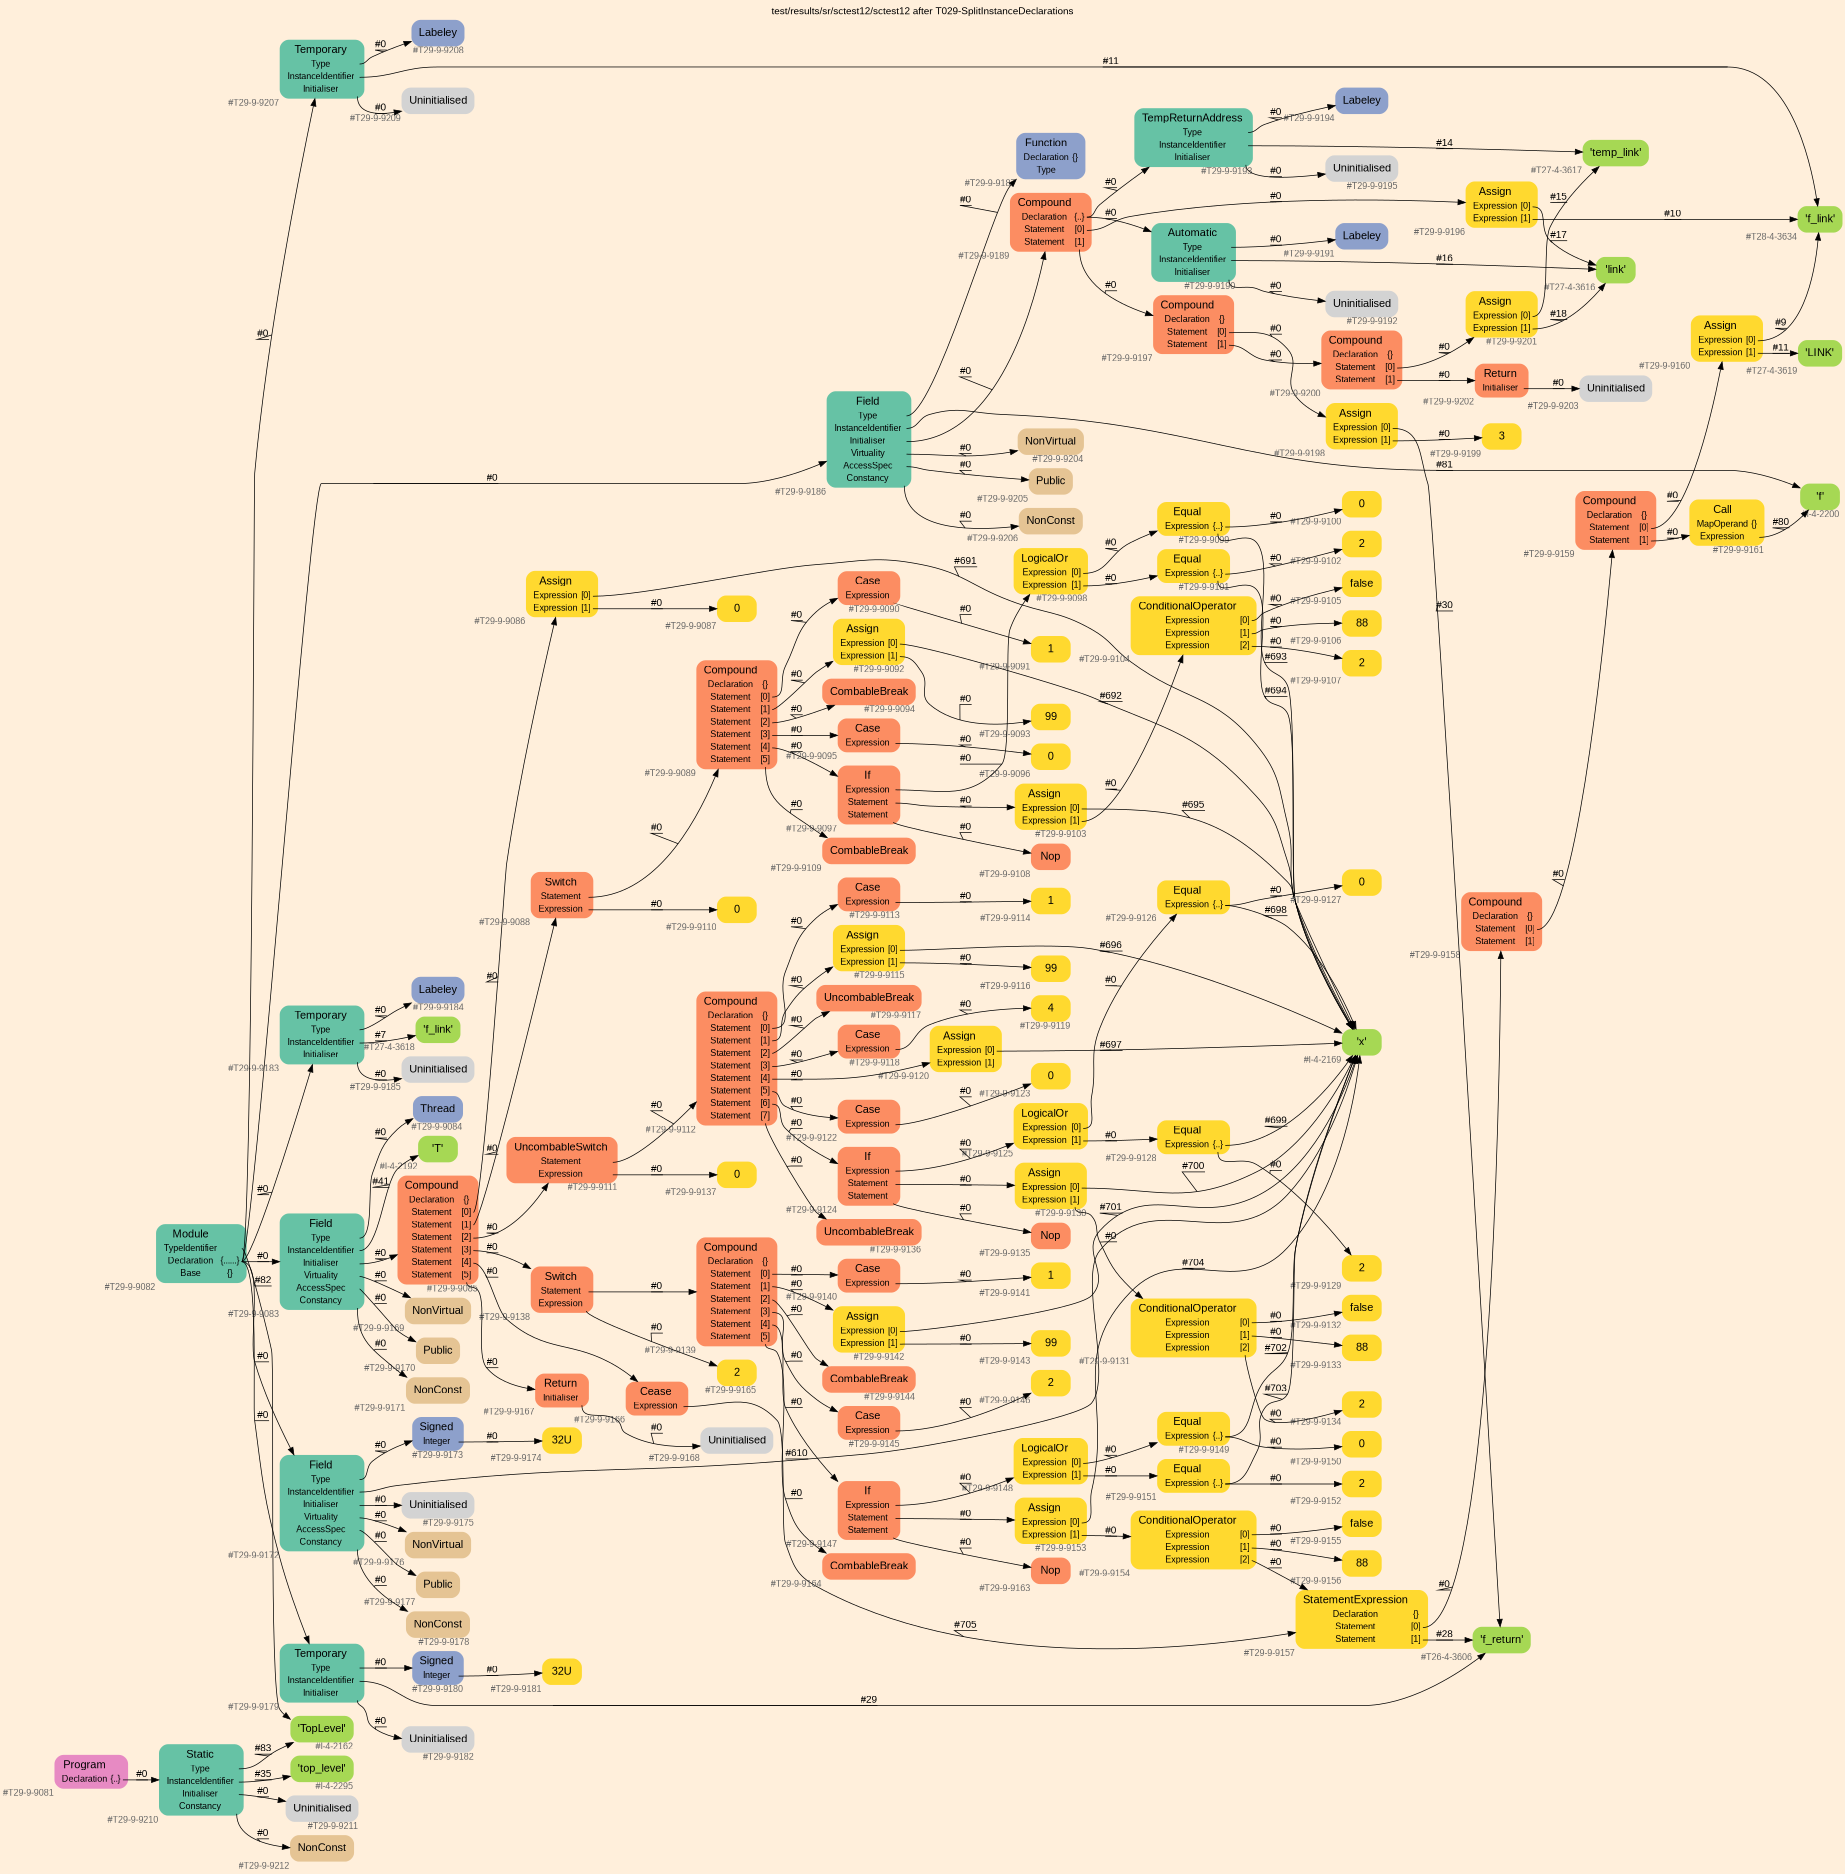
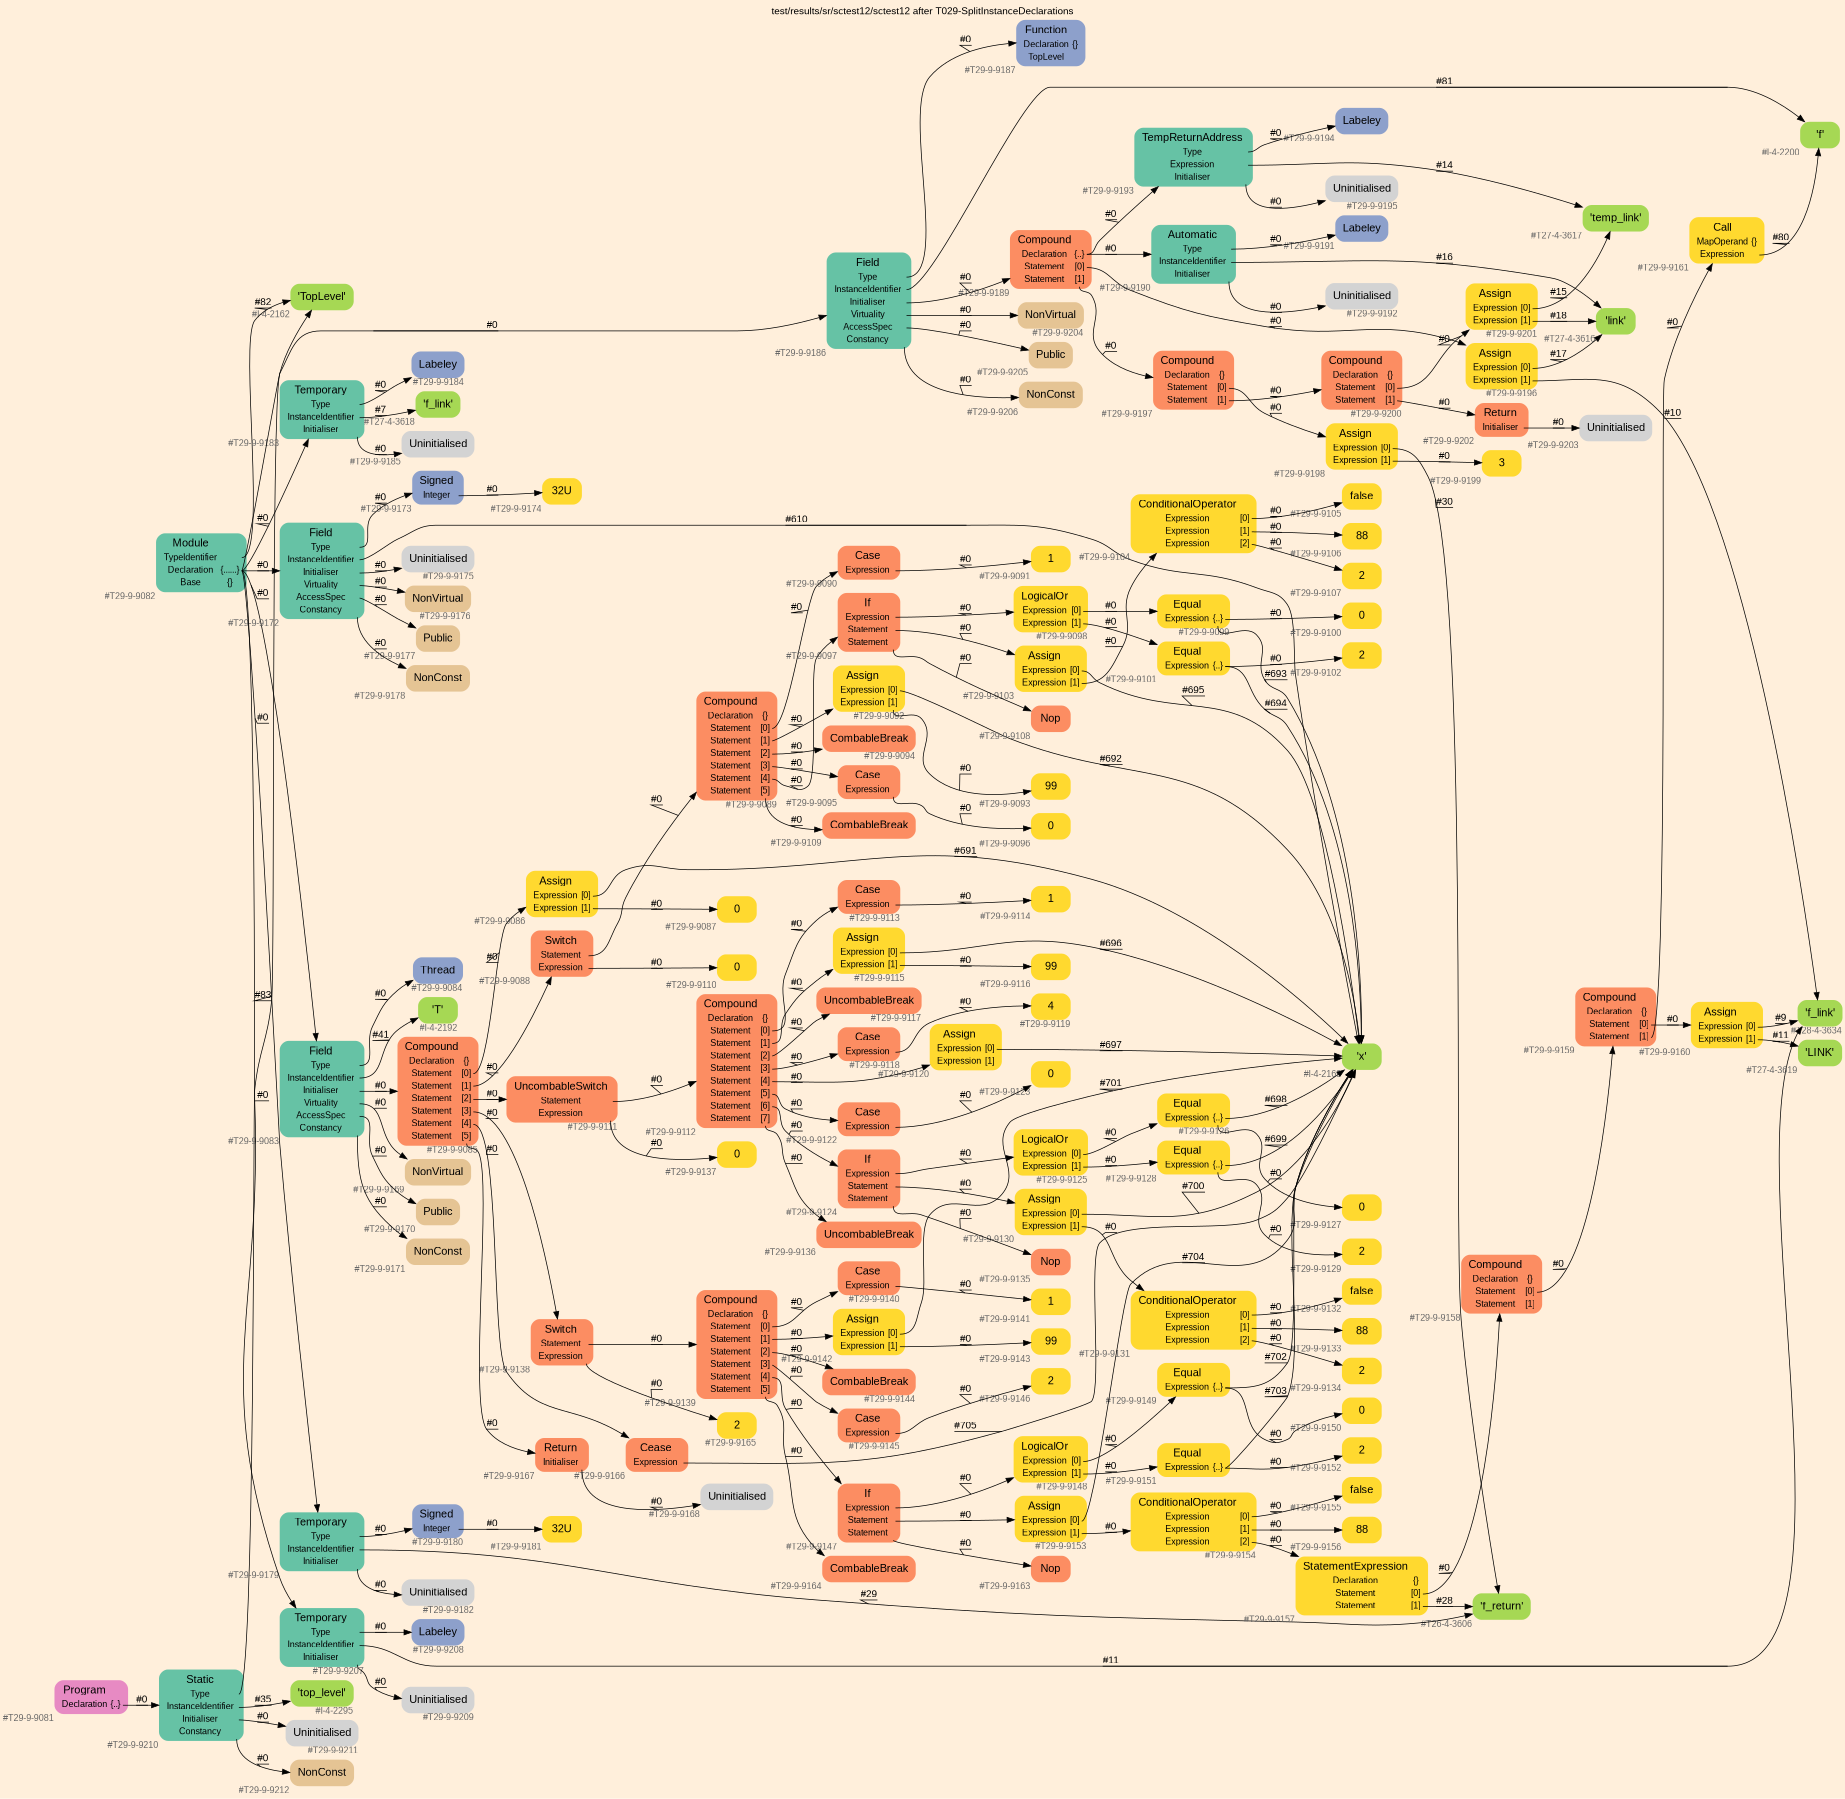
(1192, 145) -> (1192, 165)
(1046, 170) -> (1046, 57)
(911, 1624) -> (1096, 1362)
